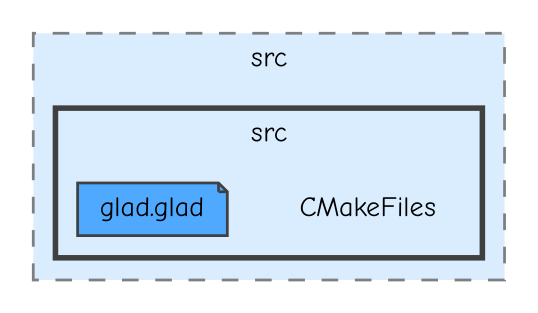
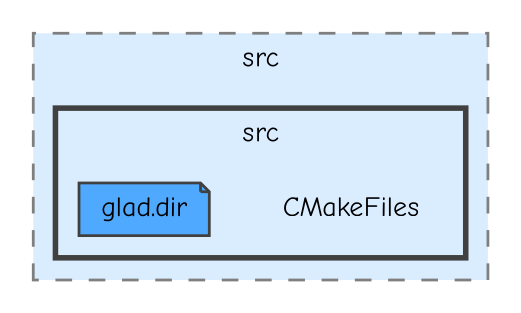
(152, 209) -> (144, 209)
